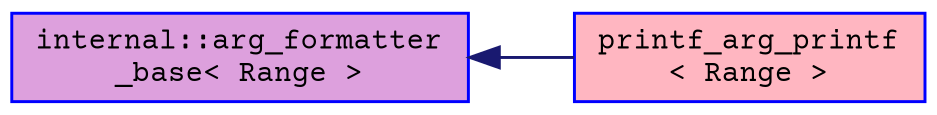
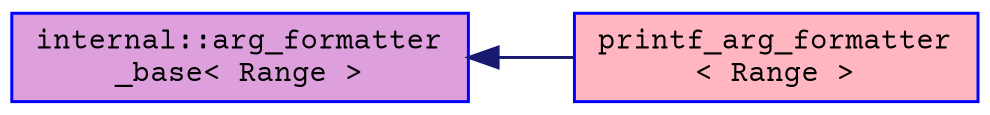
(750, 57) -> (776, 57)
